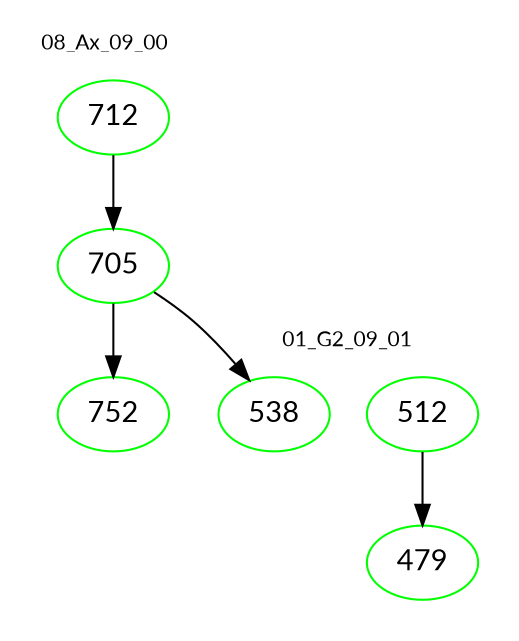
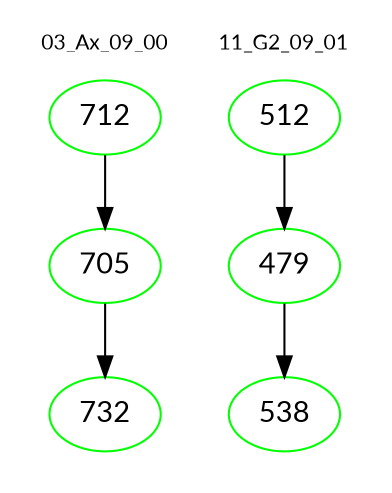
(105, 44) -> (105, 44)
(348, 341) -> (284, 44)
(215, 342) -> (284, 330)
(113, 414) -> (105, 414)
